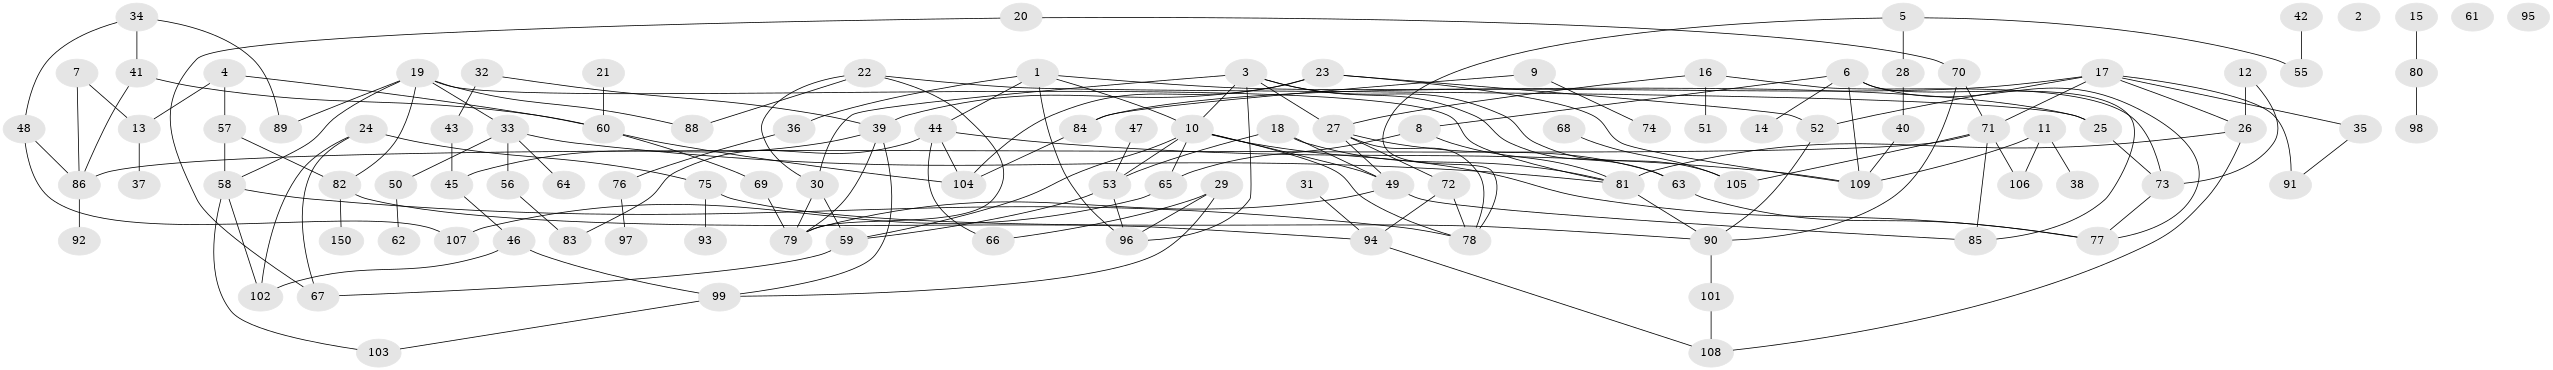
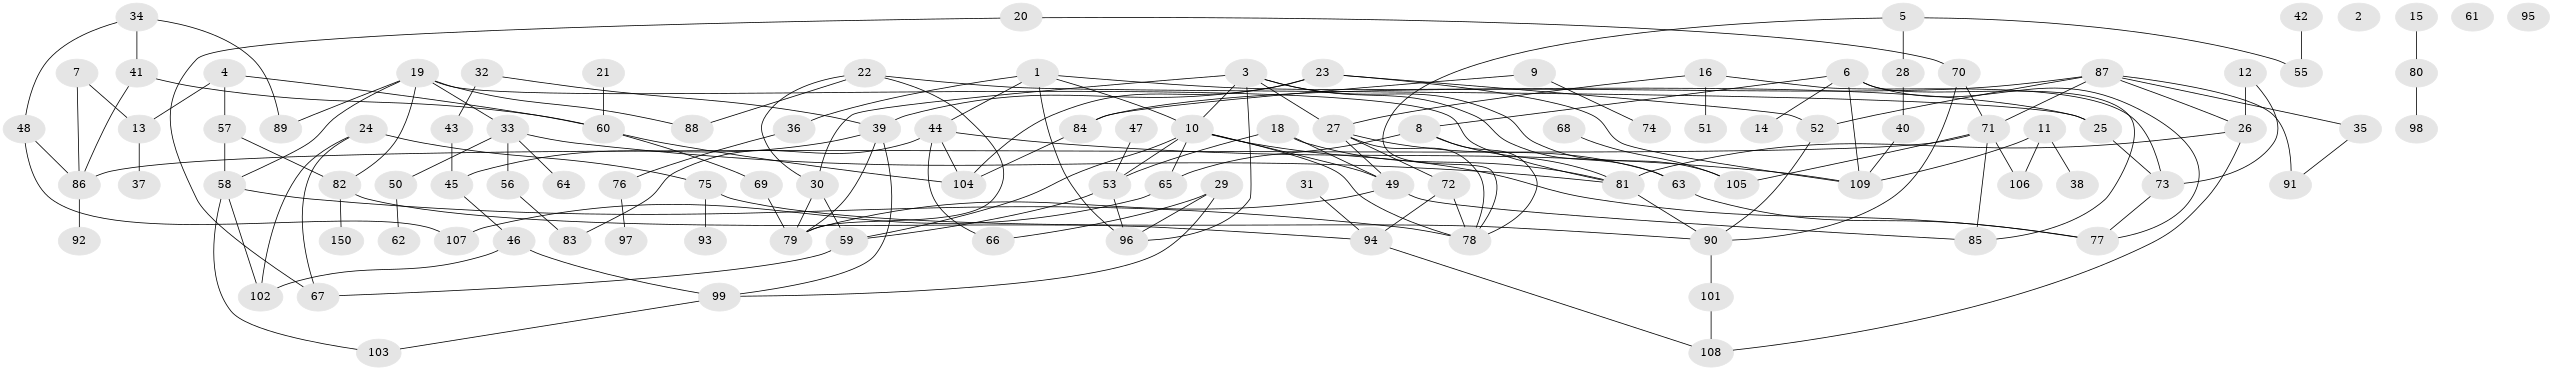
(2102, 73) -> (2102, 73)
none -> (1537, 181)
